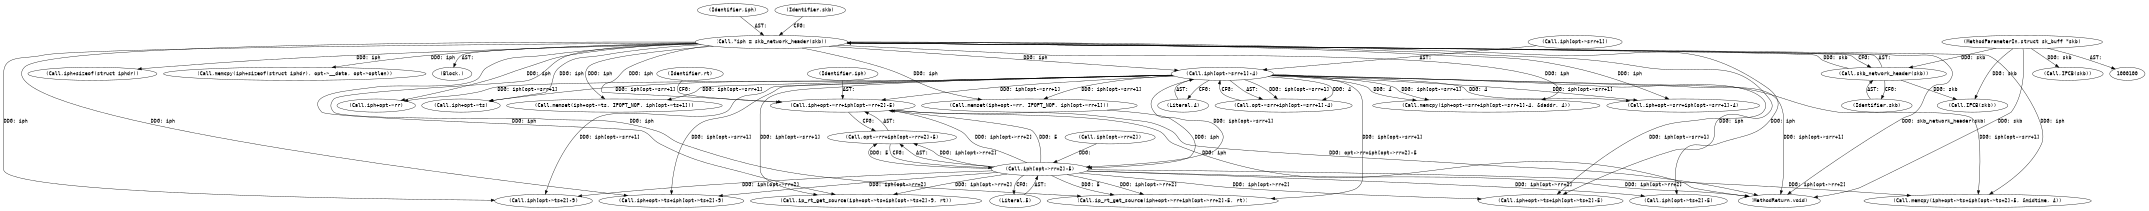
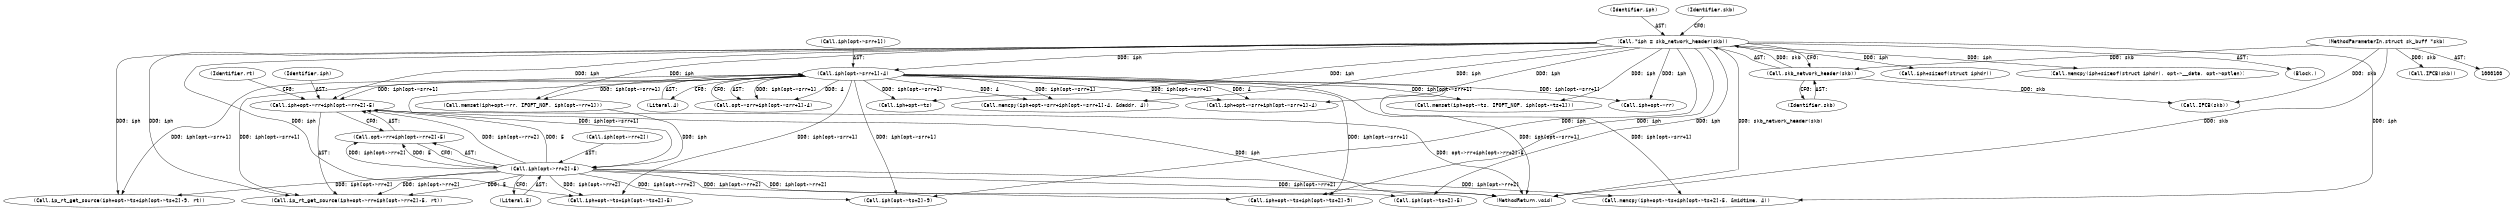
(1087, 153) -> (593, 153)
none -> (319, 154)
